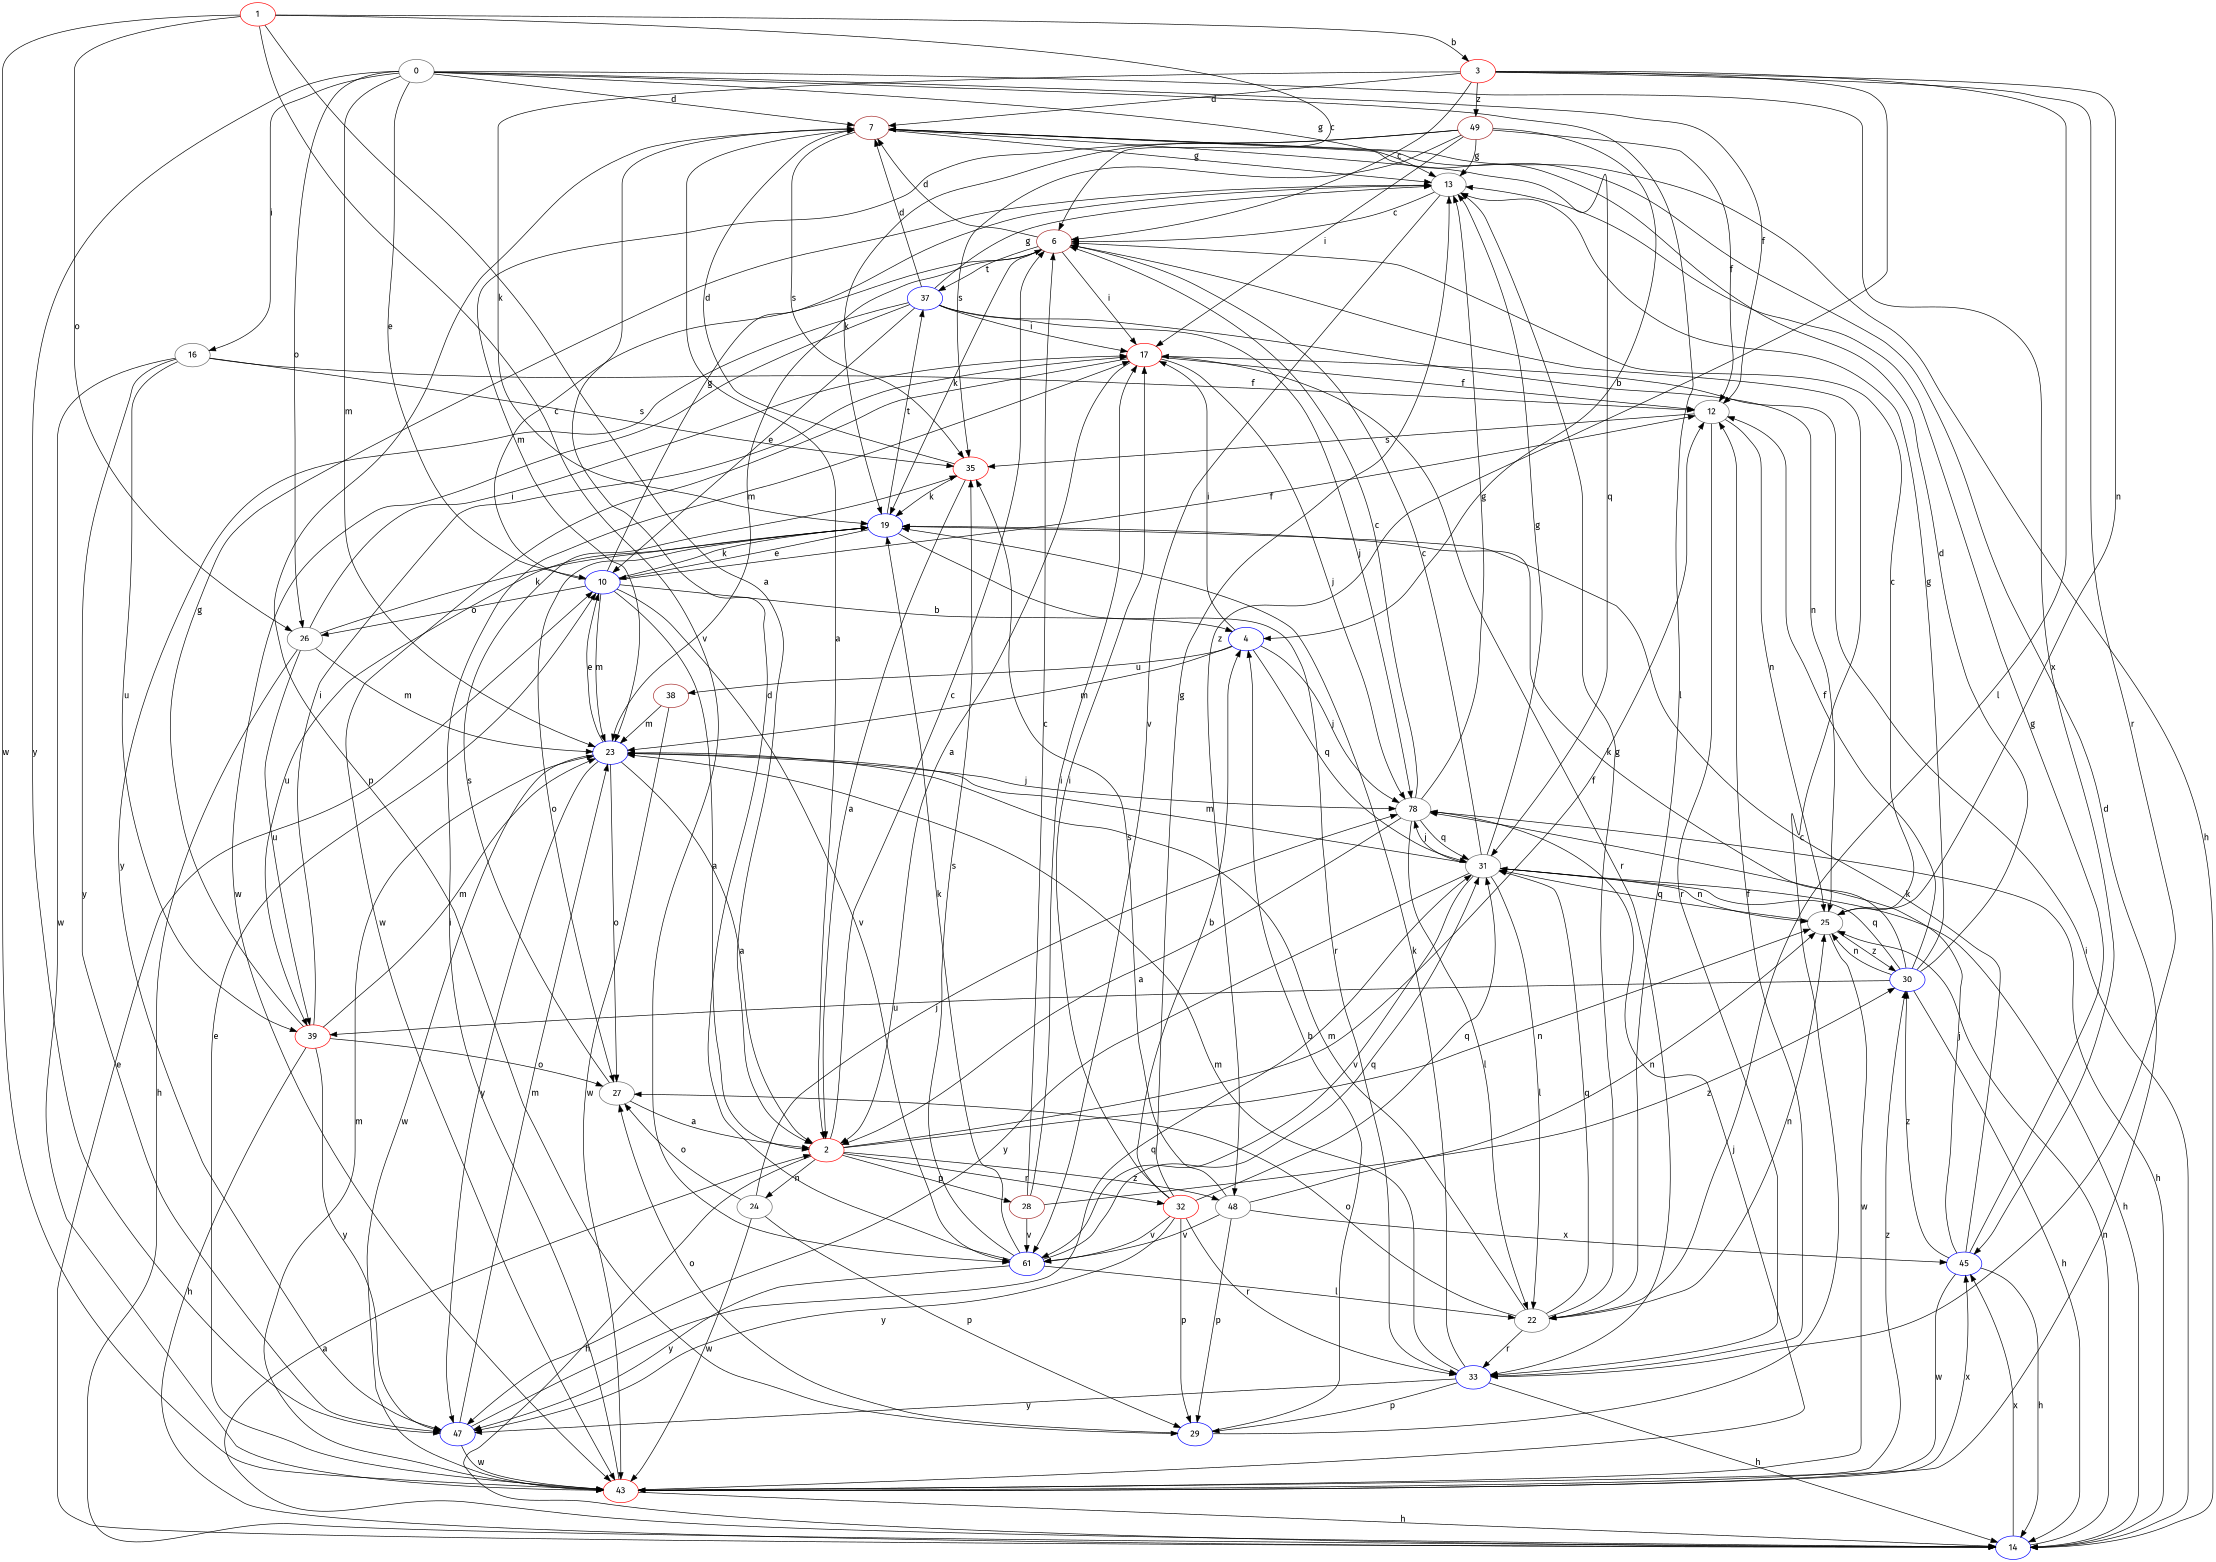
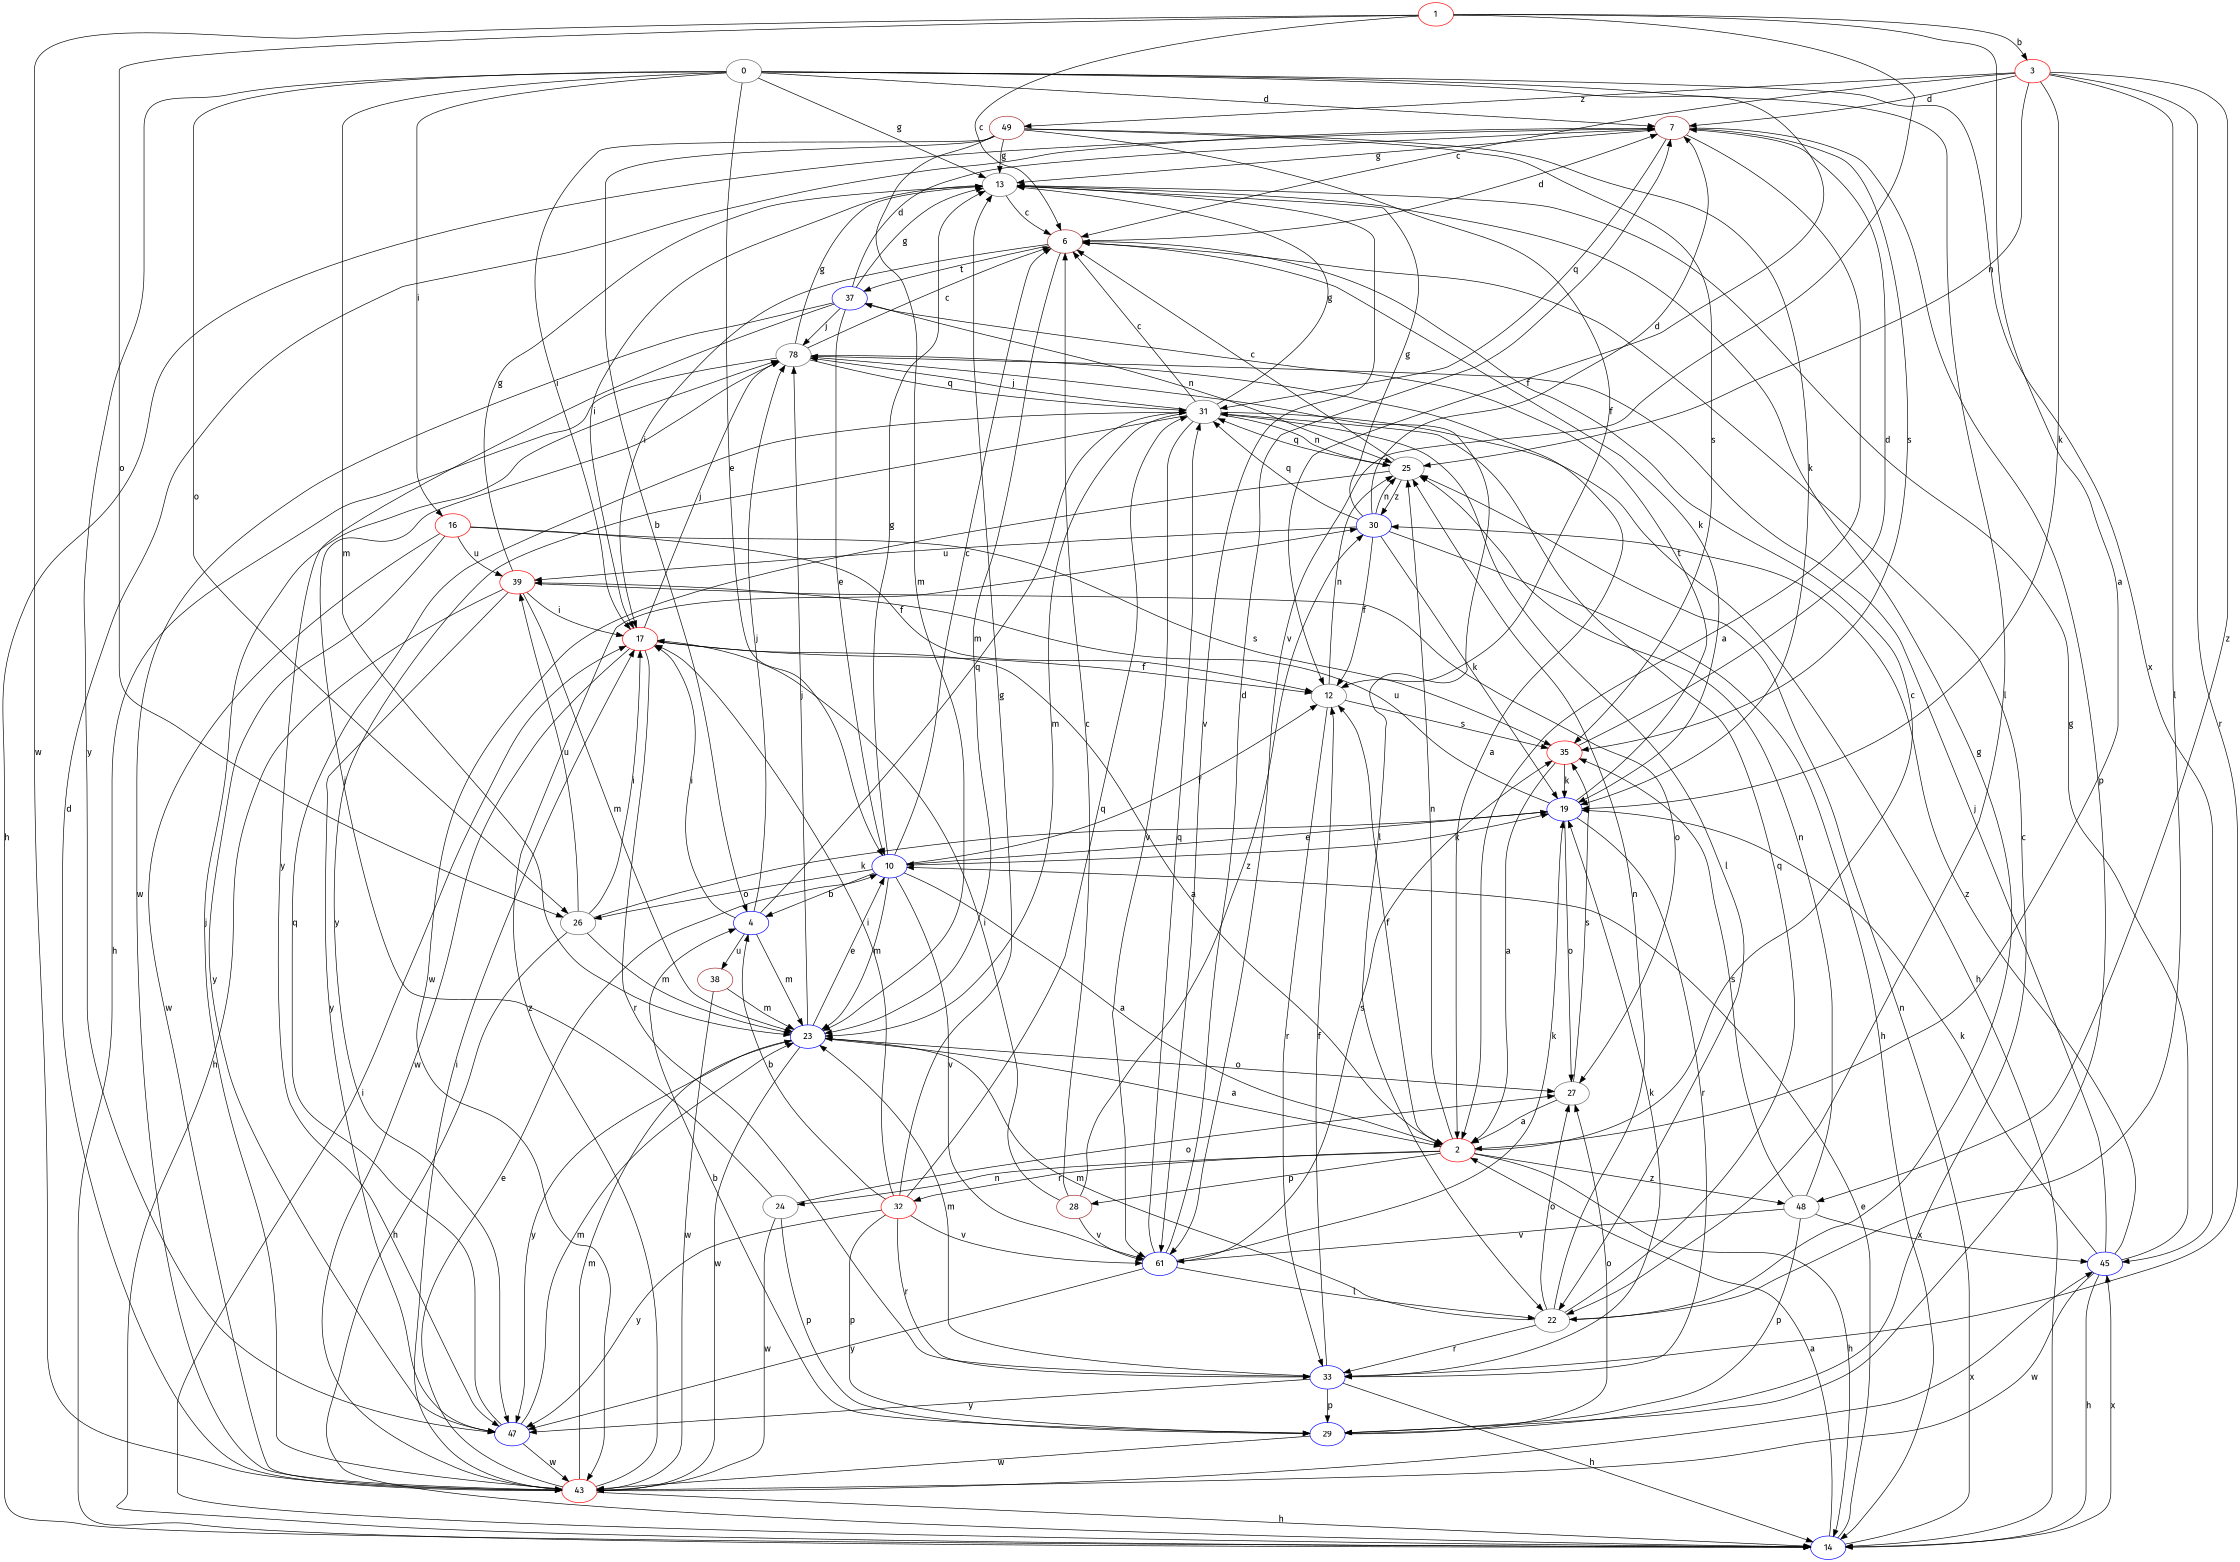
(1029, 331) -> (661, 302)
(193, 355) -> (453, 525)
none -> (957, 1462)
